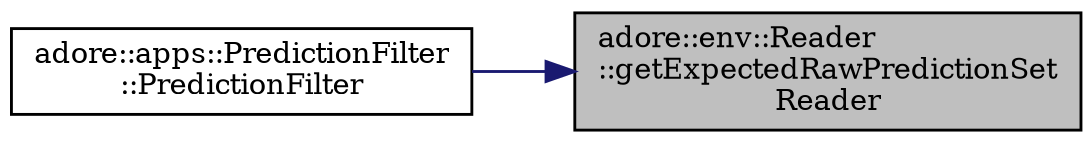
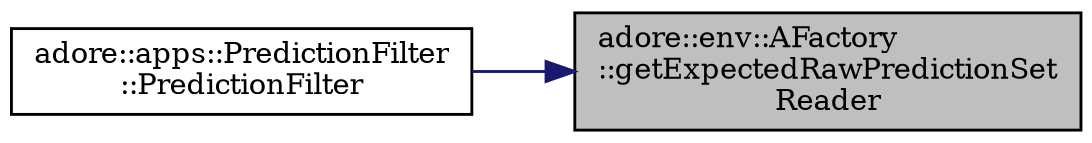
(828, 71) -> (828, 71)
